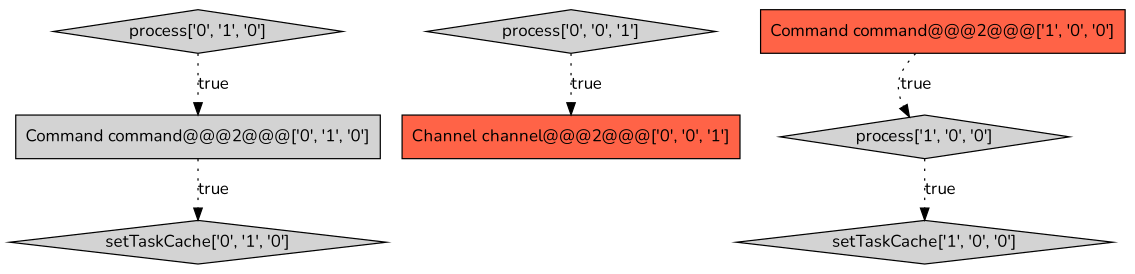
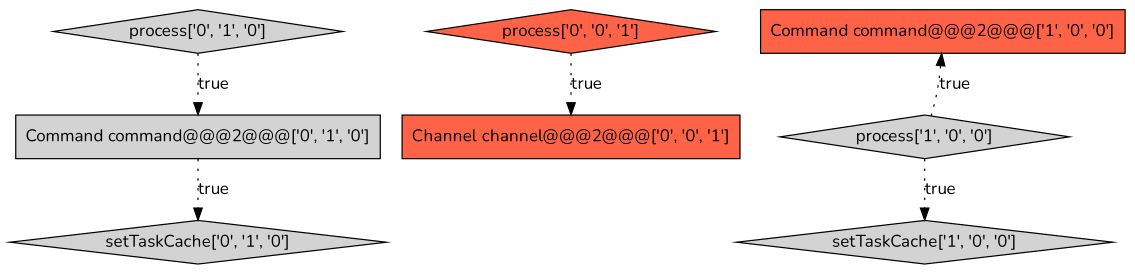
(571, 31) -> (571, 31)
(900, 78) -> (937, 91)
